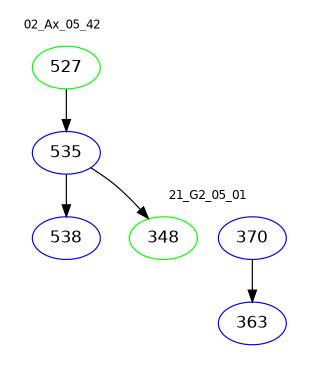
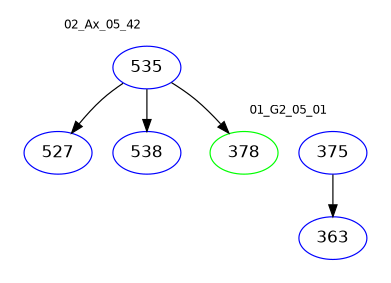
(66, 68) -> (58, 153)
(66, 104) -> (99, 102)
(208, 196) -> (288, 111)
(163, 238) -> (244, 153)
(252, 238) -> (333, 153)
